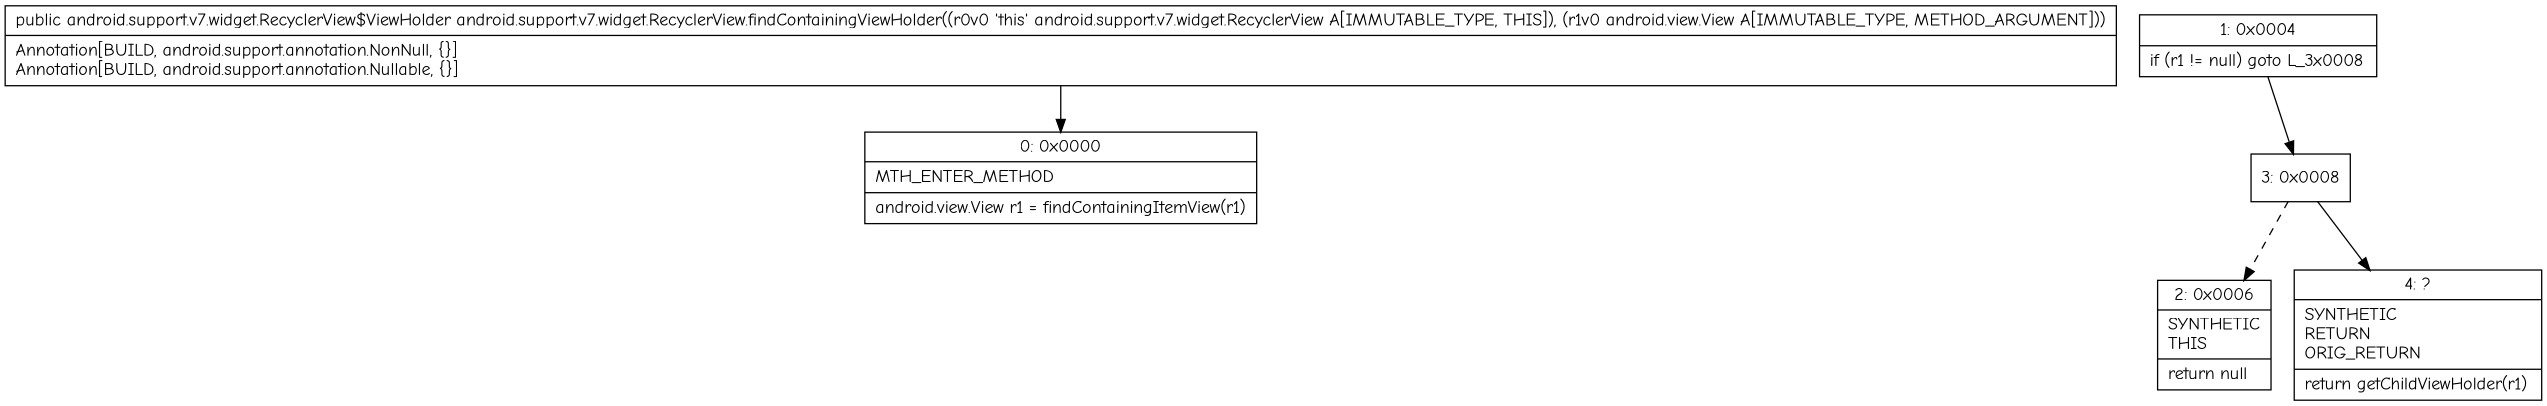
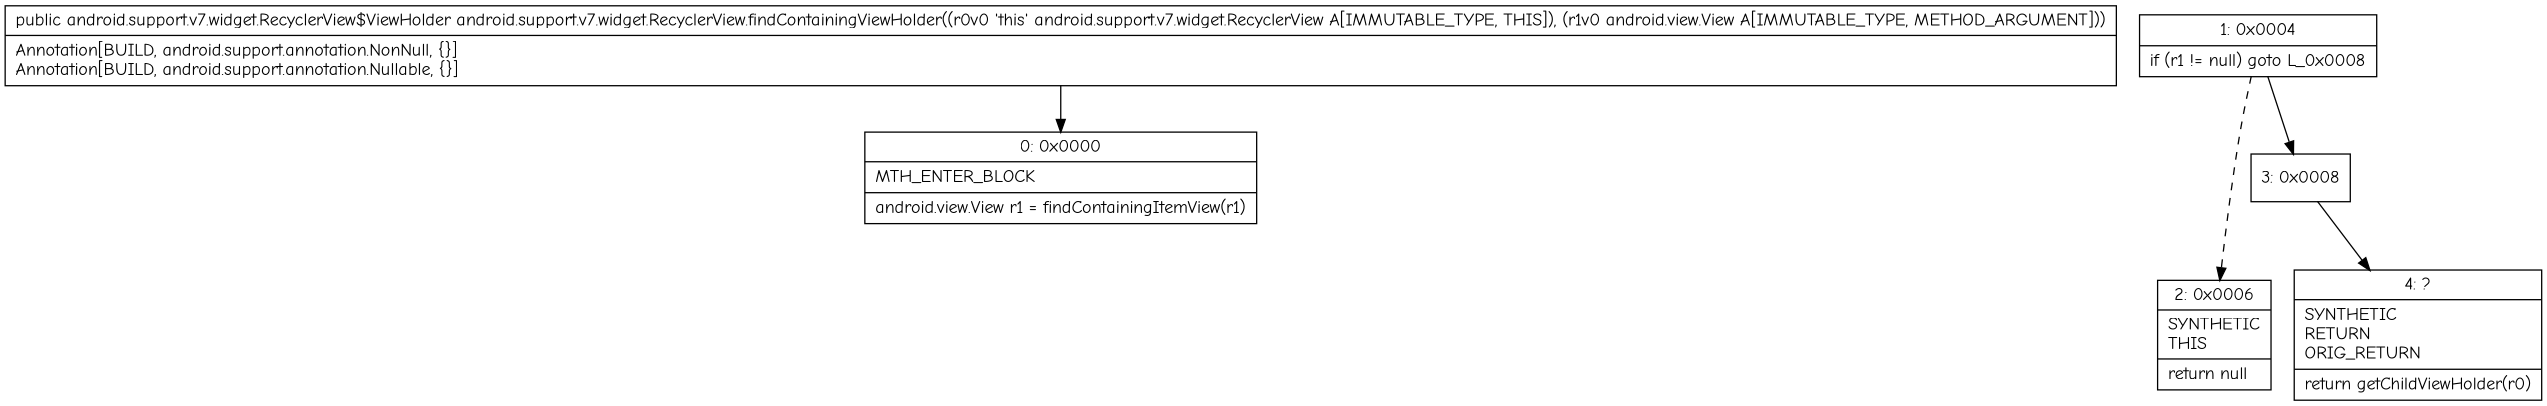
(2257, 61) -> (2258, 61)
(965, 177) -> (955, 177)
(2269, 235) -> (2234, 171)
(2416, 384) -> (2418, 384)
